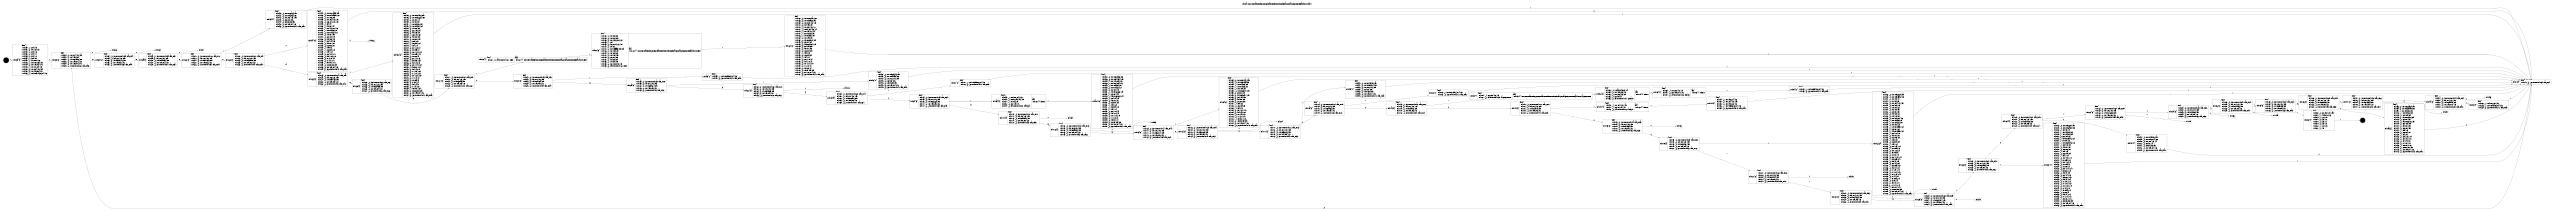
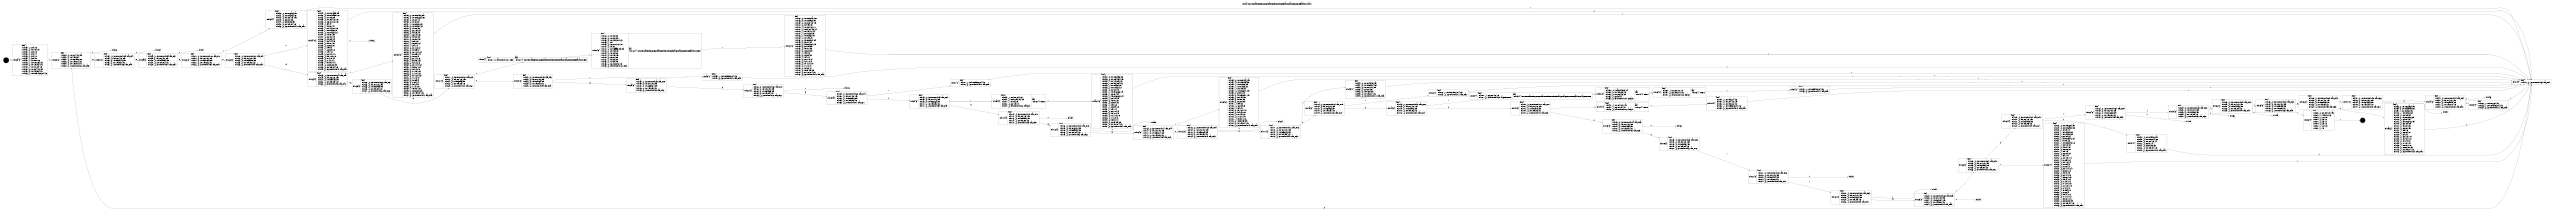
(888, 81) -> none
(1893, 144) -> none
